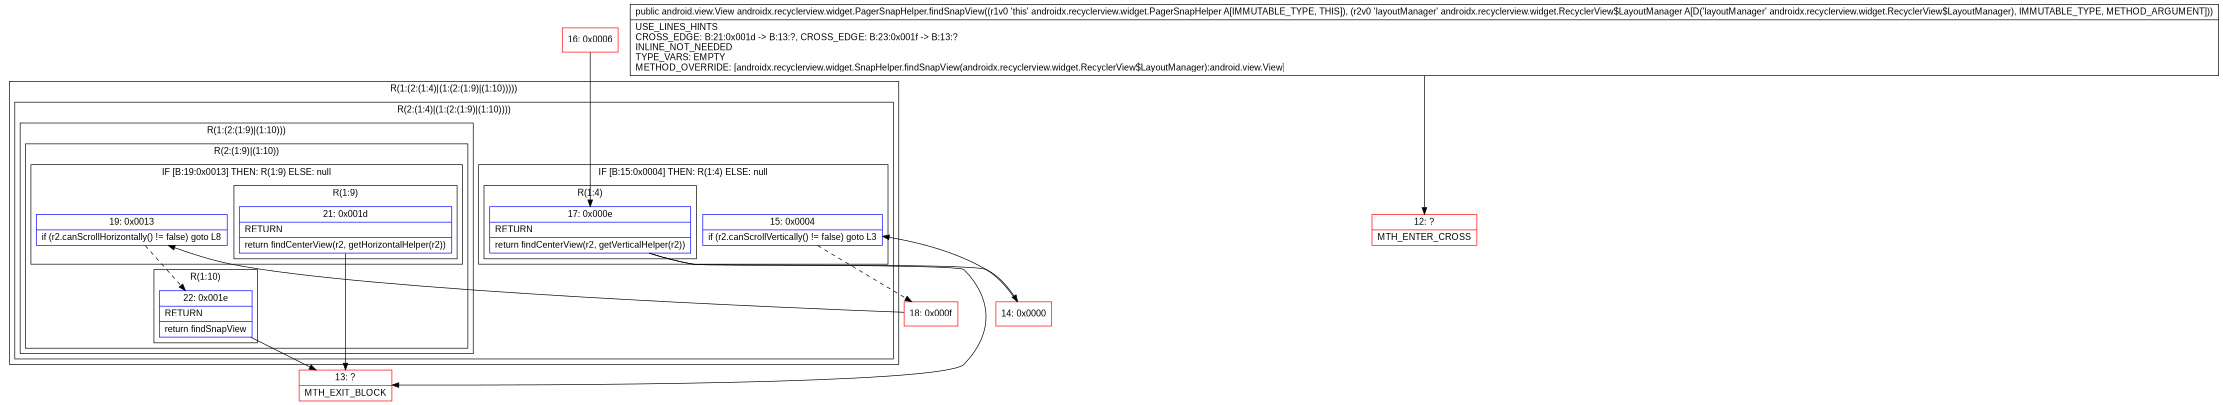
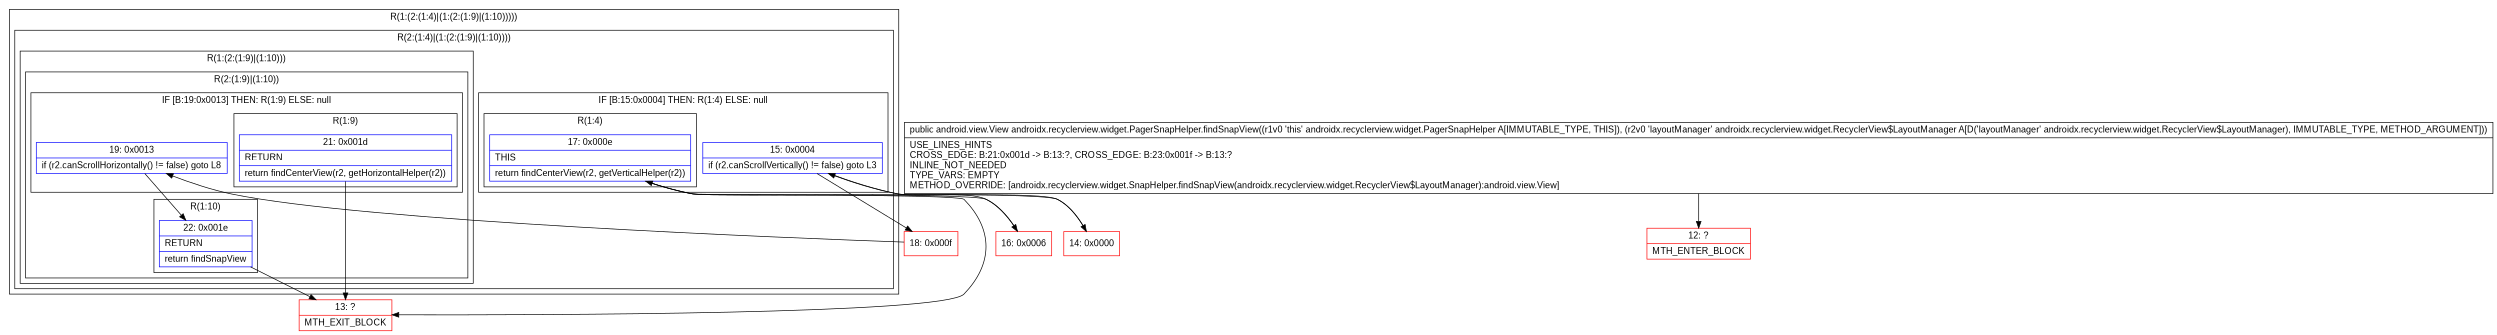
none -> (926, 195)
(514, 230) -> (506, 158)
(1424, 237) -> (1699, 251)
(158, 259) -> (158, 188)
(862, 272) -> (862, 201)
